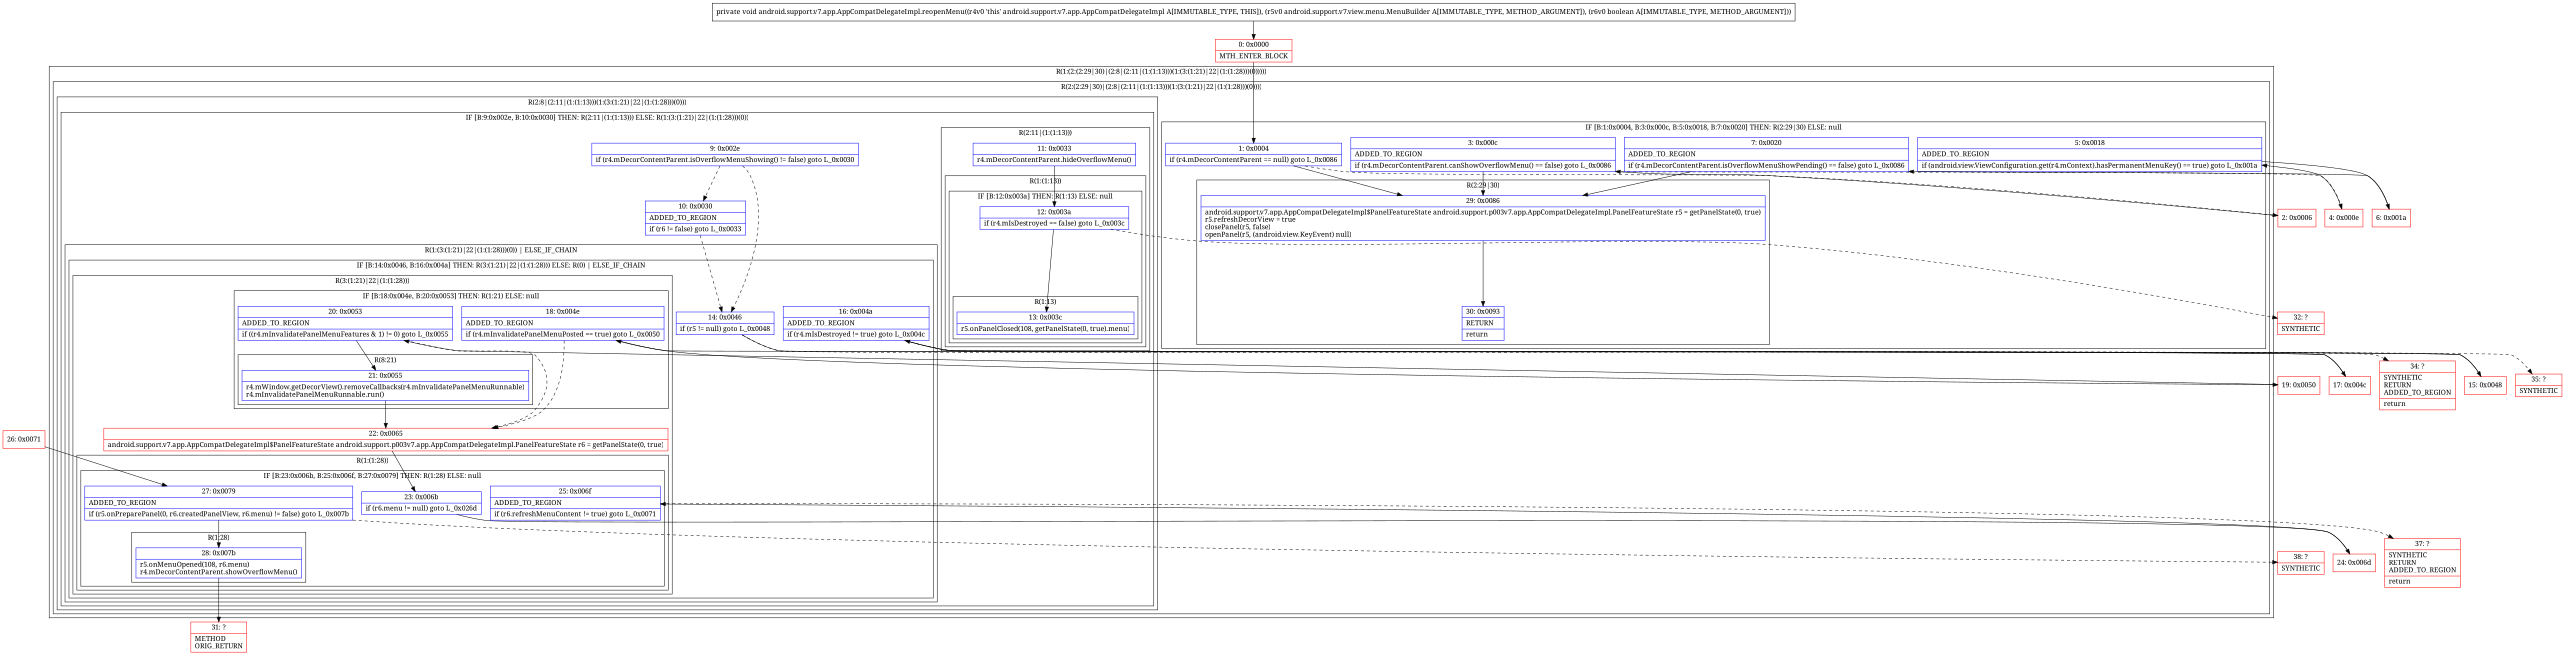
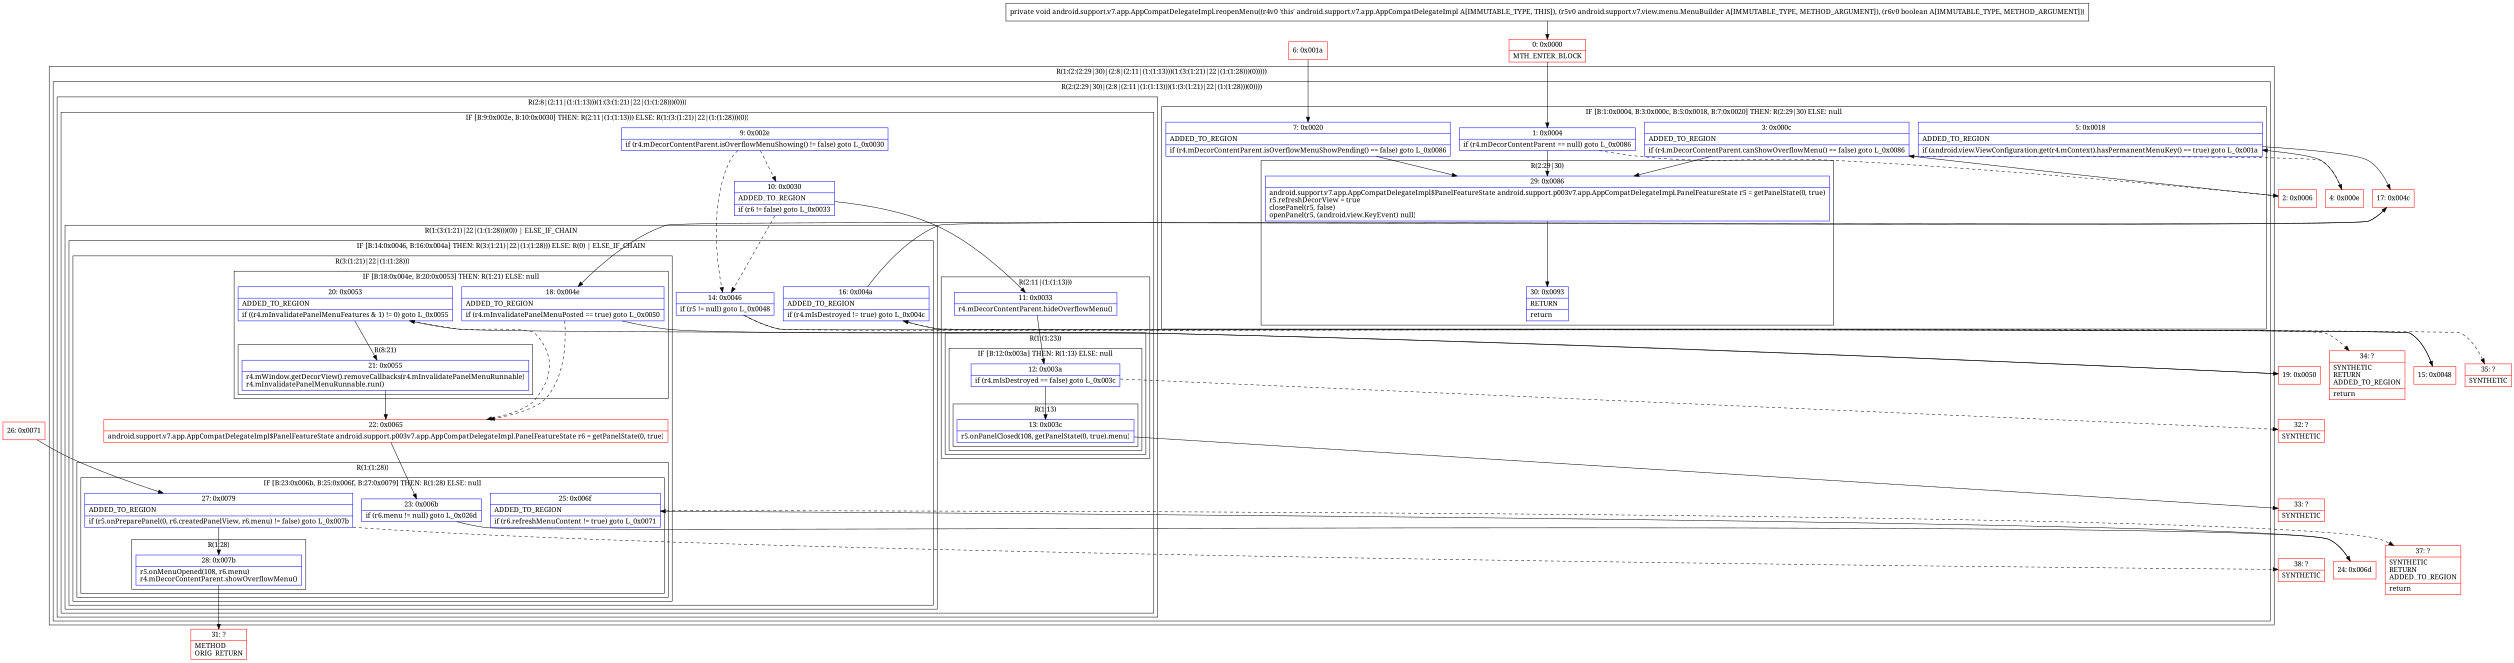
(2333, 168) -> (2332, 153)
(1046, 181) -> (1046, 339)
none -> (942, 229)
none -> (2301, 510)
